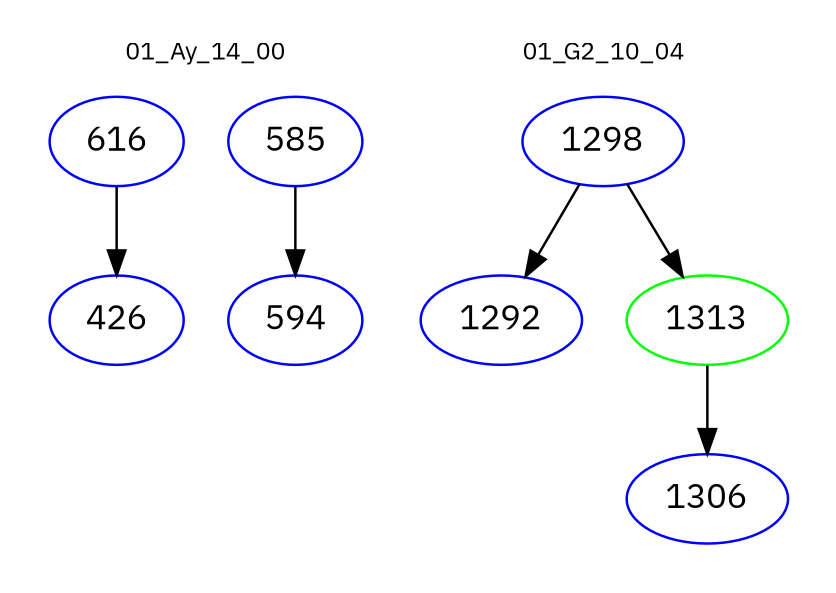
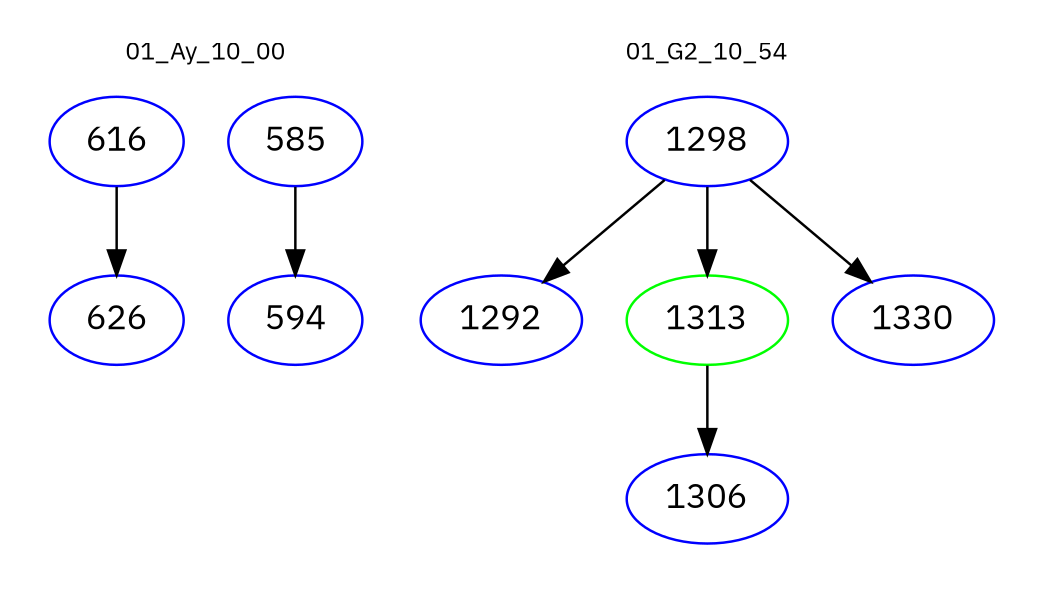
(206, 53) -> (206, 53)
(604, 53) -> (707, 53)
(117, 320) -> (117, 320)
none -> (913, 320)
